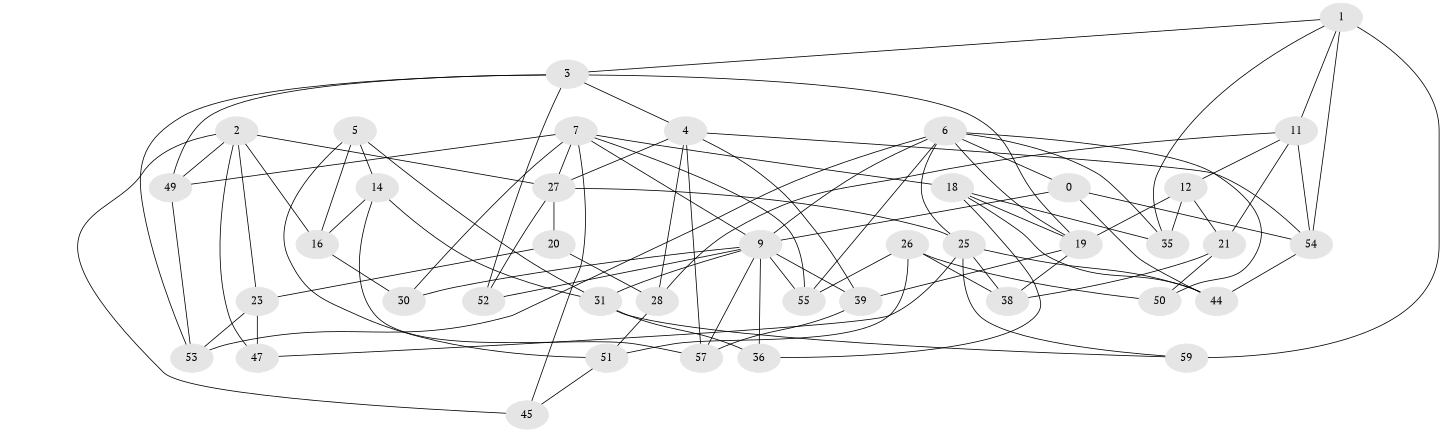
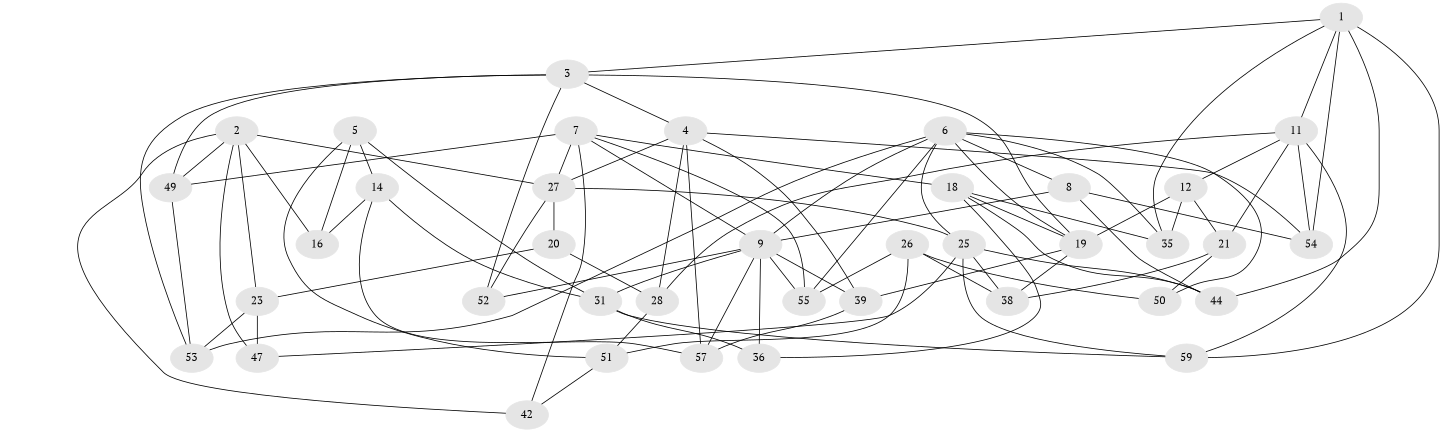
(1069, 188) -> (1069, 188)
(1264, 273) -> (1378, 204)
none -> (1329, 275)
(404, 301) -> none
(527, 415) -> (527, 415)
